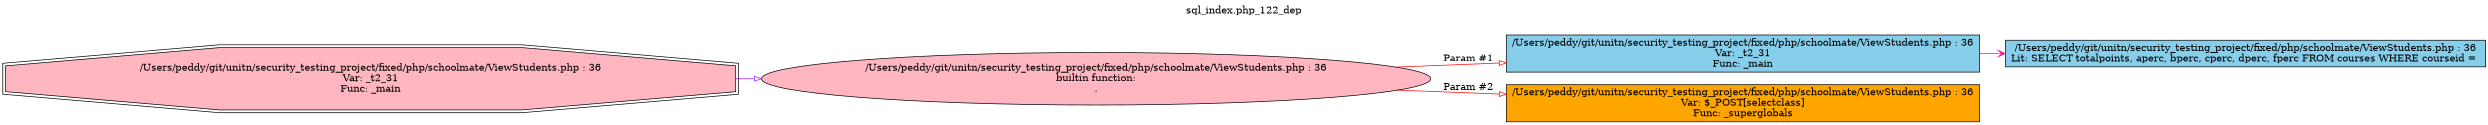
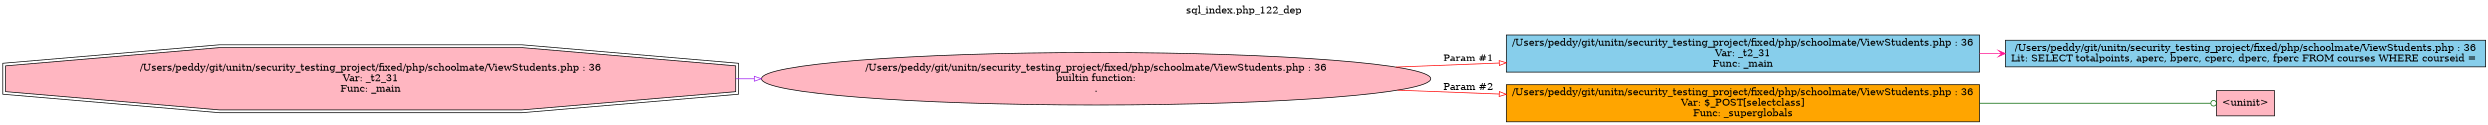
none -> (2246, 103)
